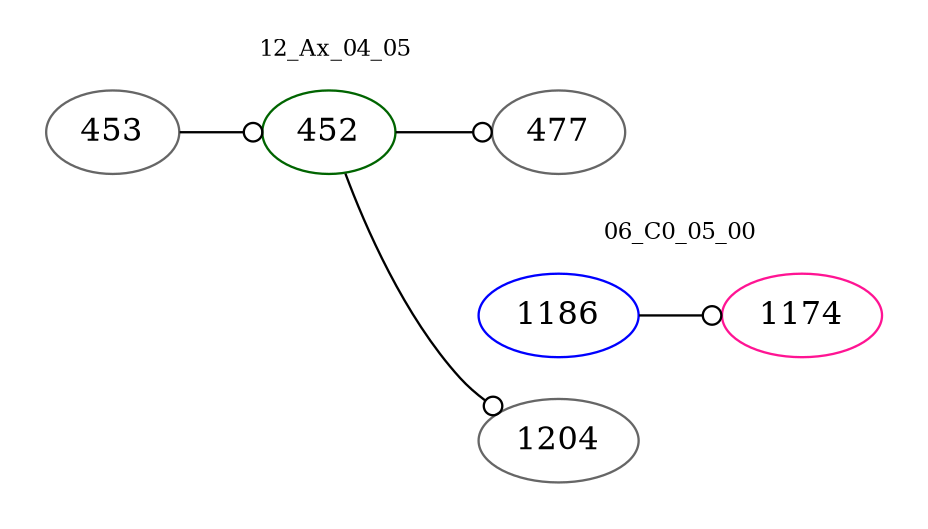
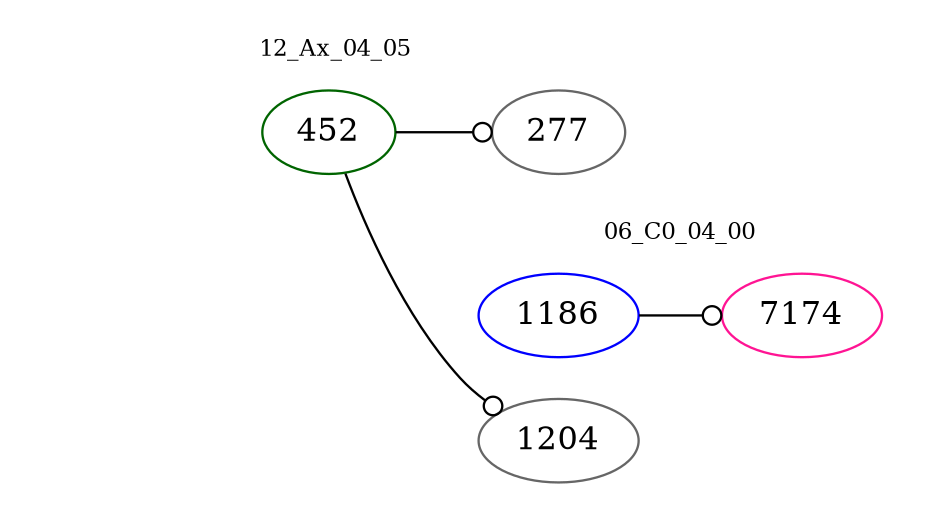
(113, 132) -> none
(559, 132) -> (559, 132)
(680, 233) -> (680, 233)
(802, 315) -> (802, 315)
